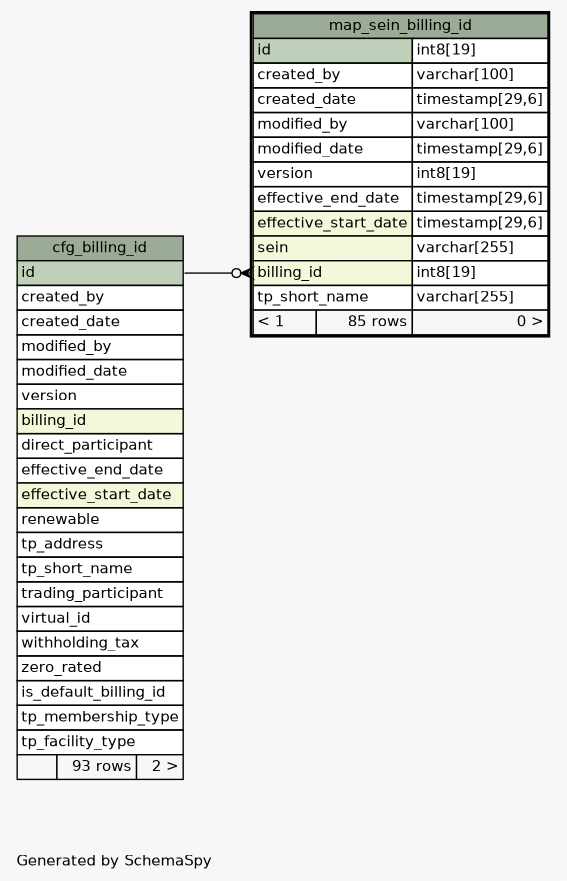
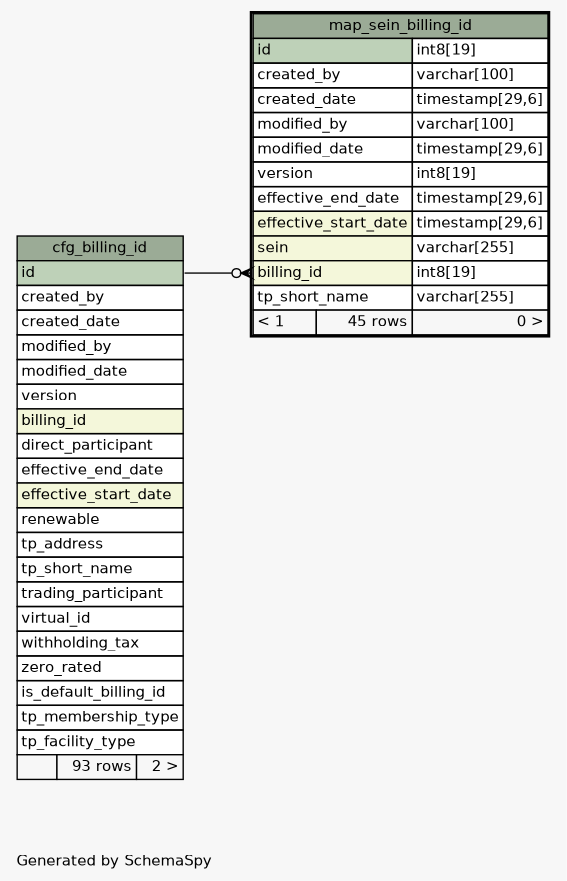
(378, 322) -> (378, 322)
